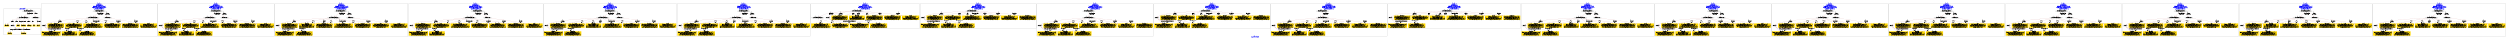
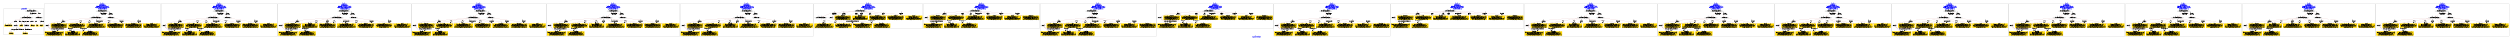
(7, 26) -> (8, 26)
(23, 26) -> (27, 26)
